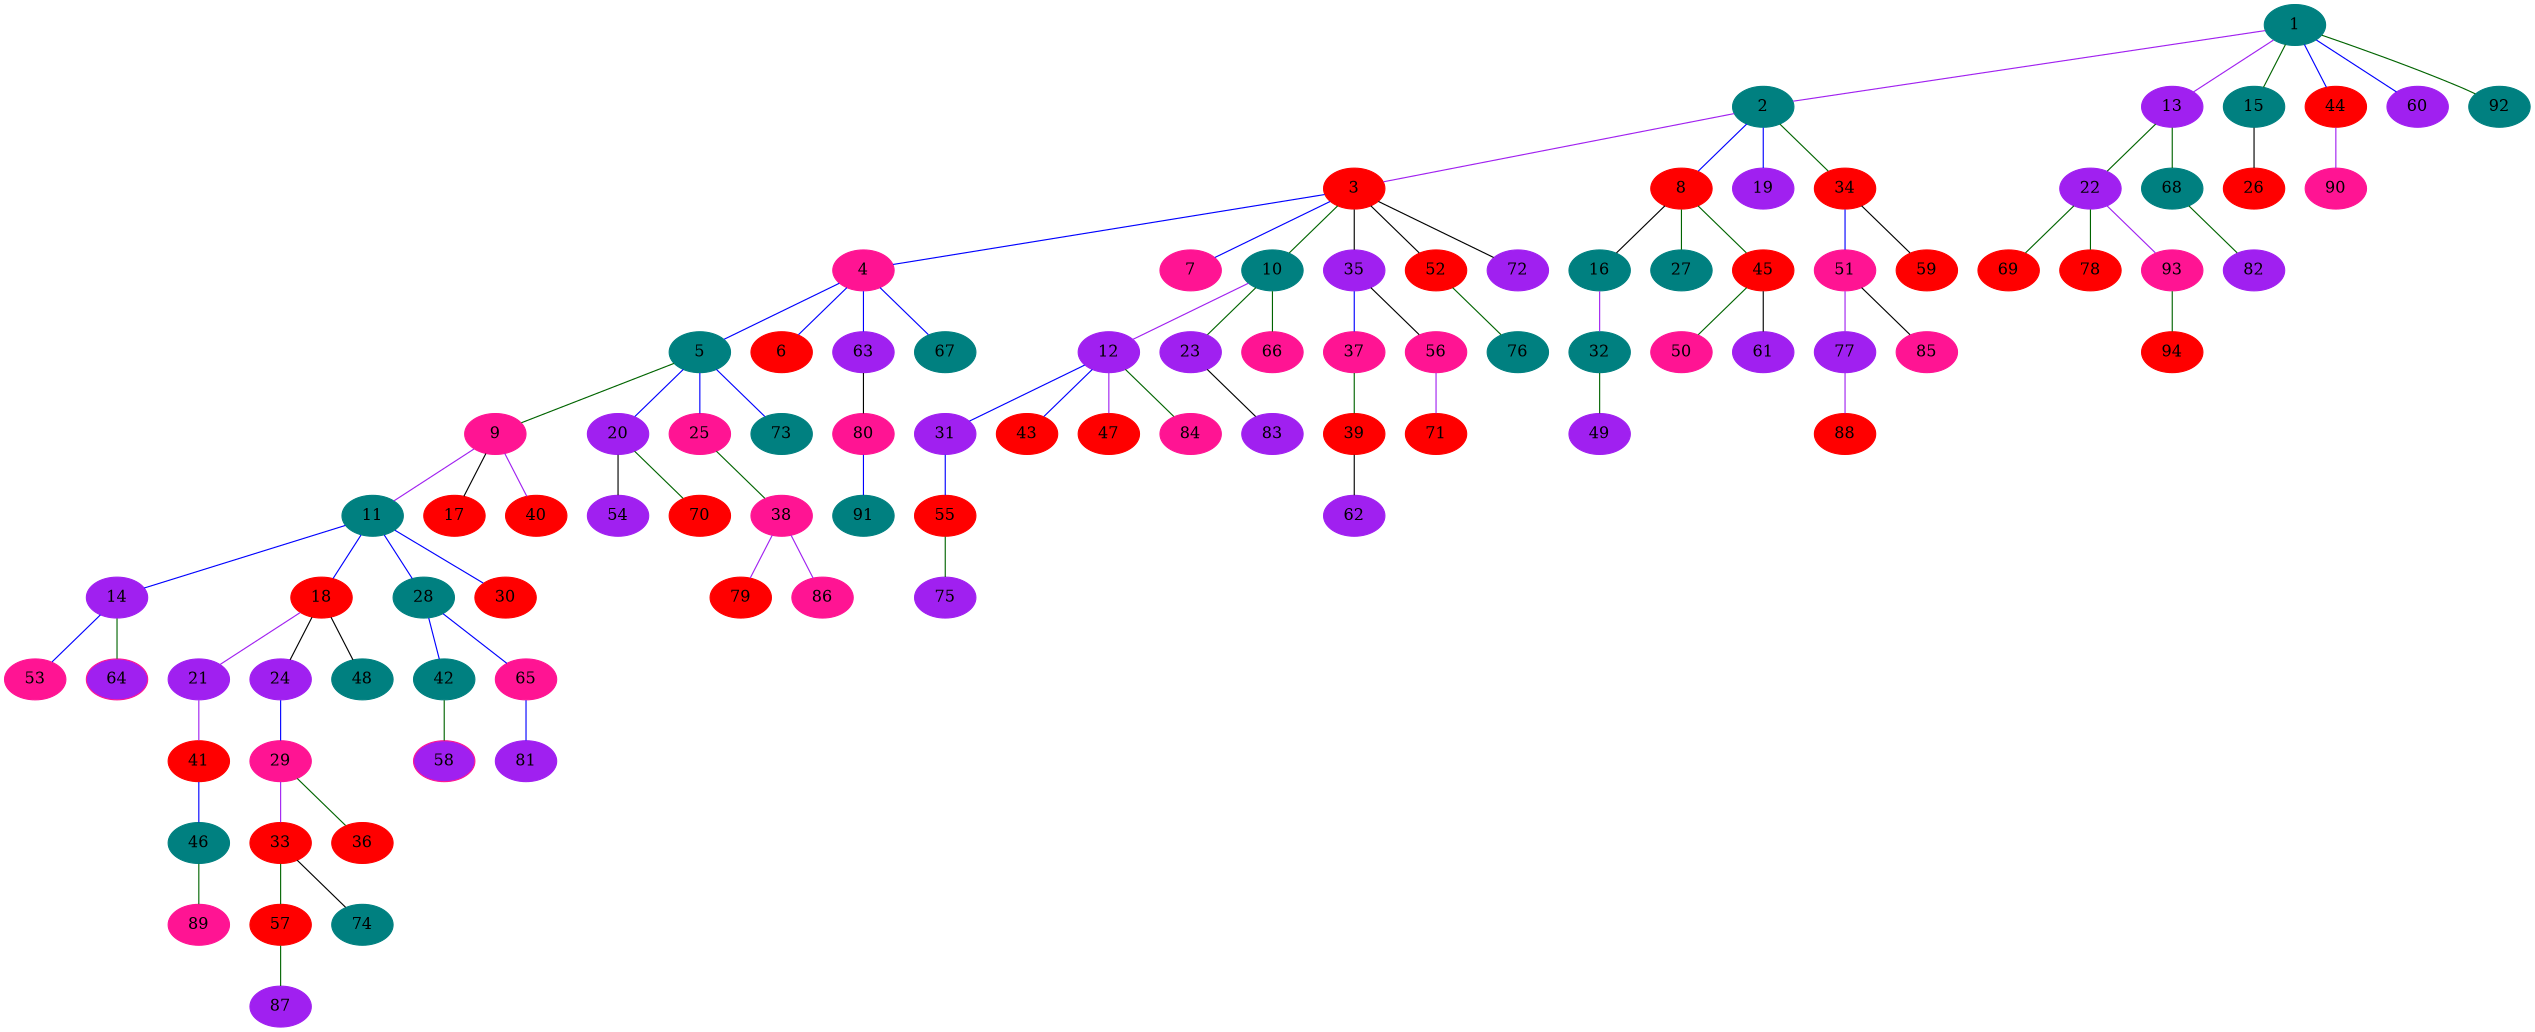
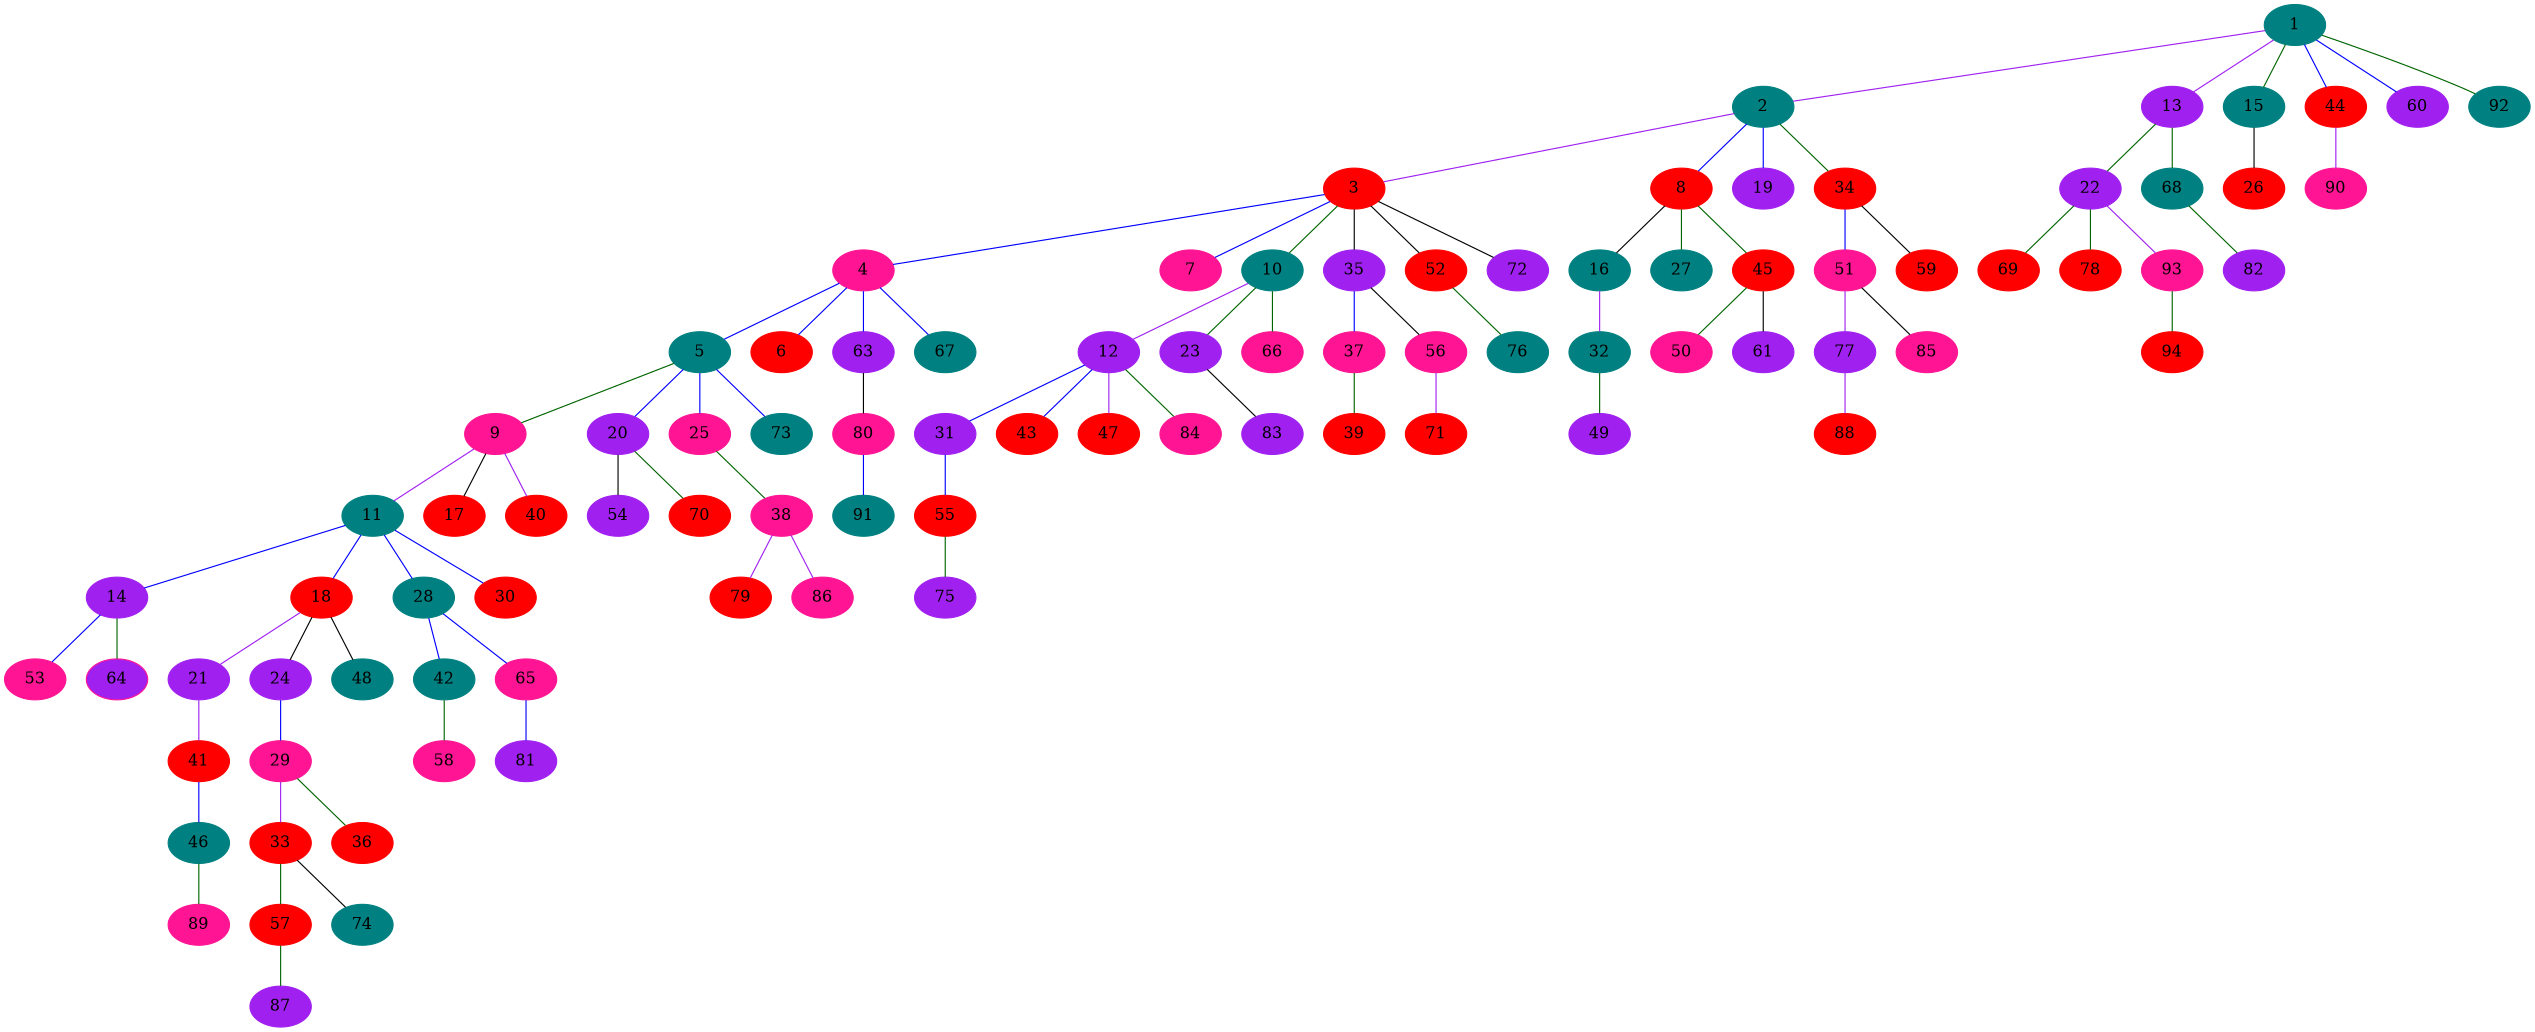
(1354, 516) -> none
(444, 761) -> (444, 761)
